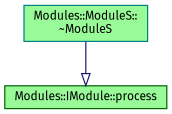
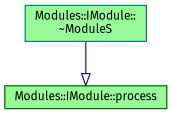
(86, 23) -> (86, 23)
